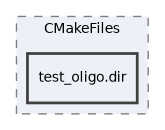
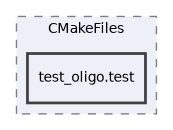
(82, 78) -> (86, 78)
